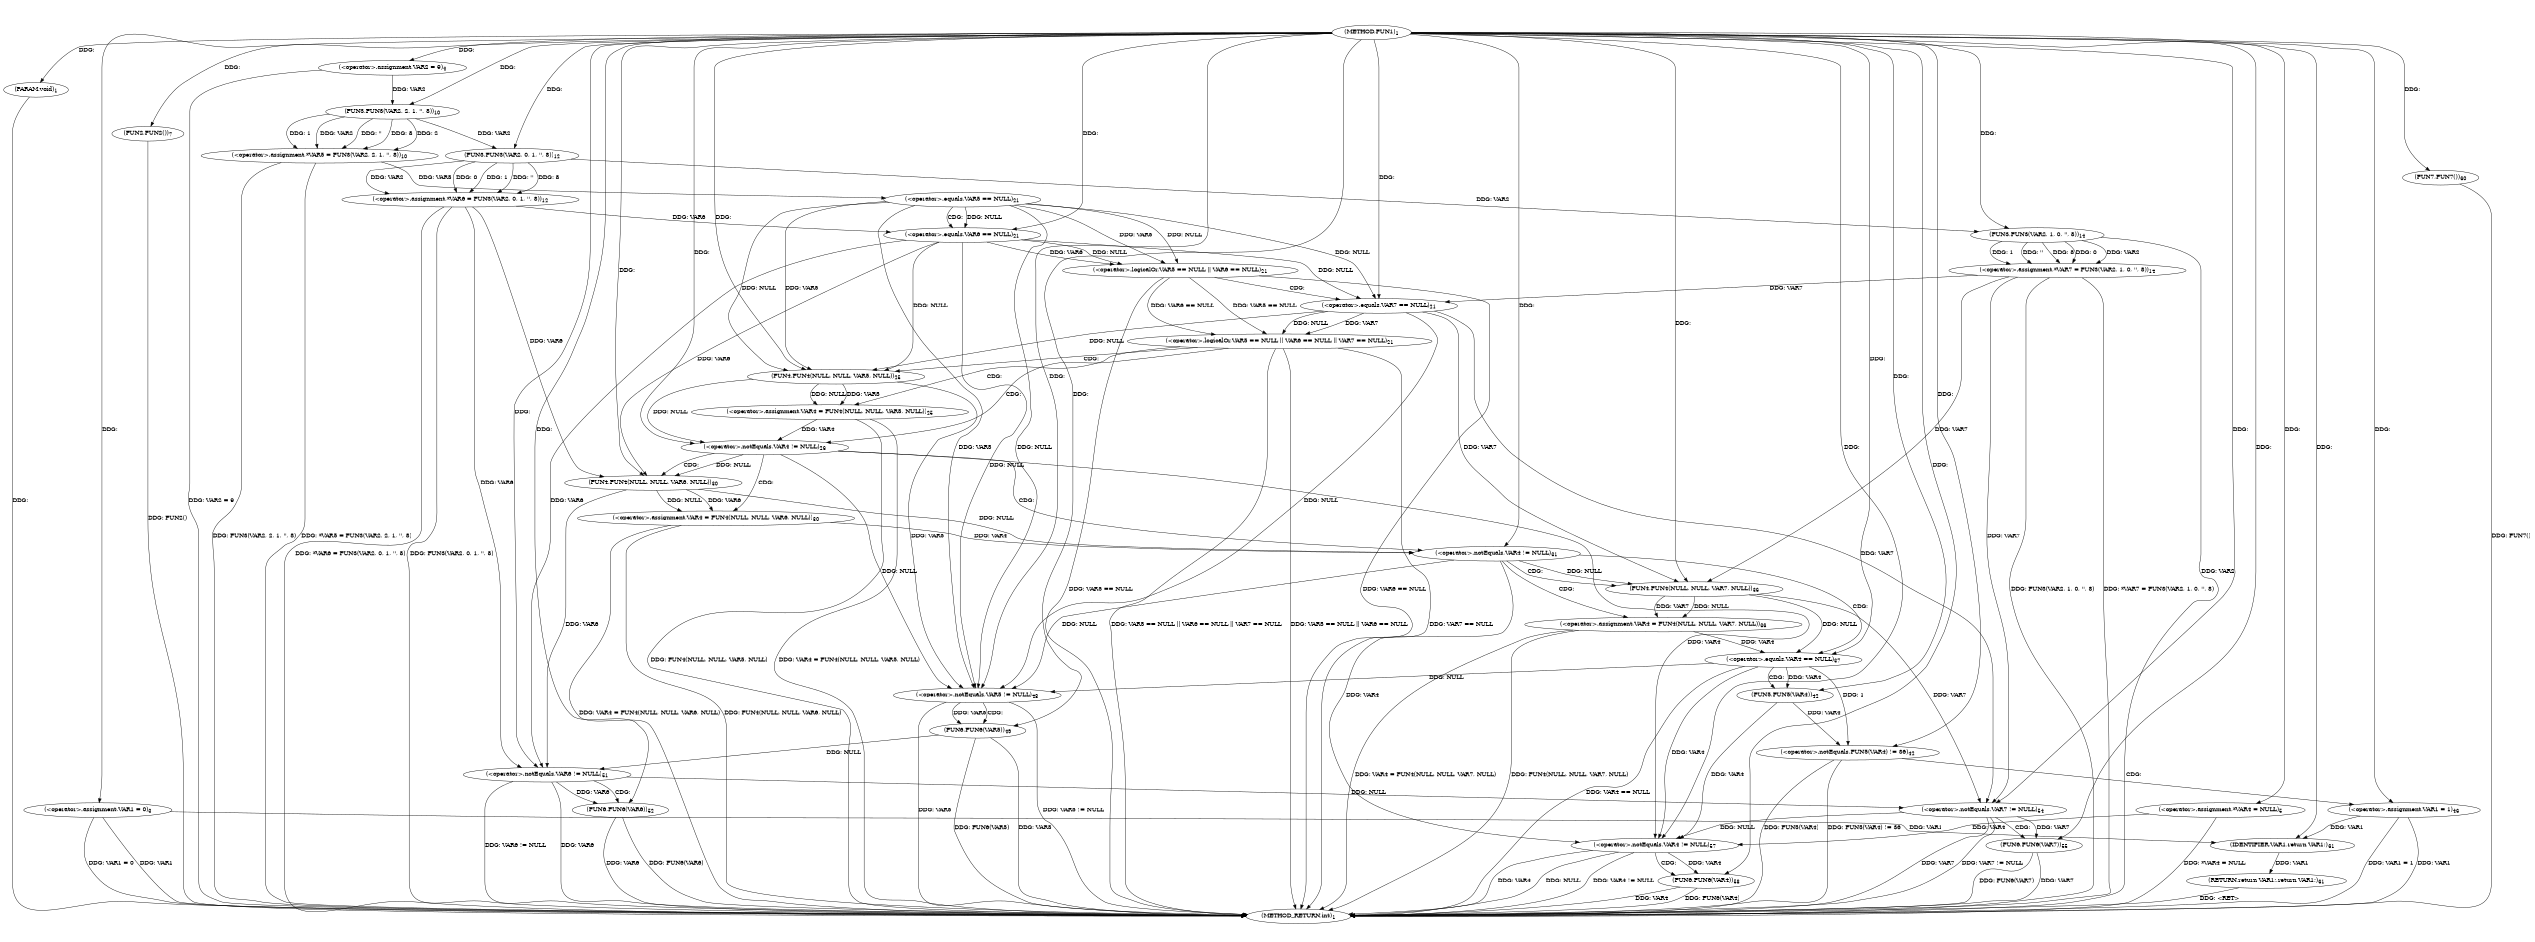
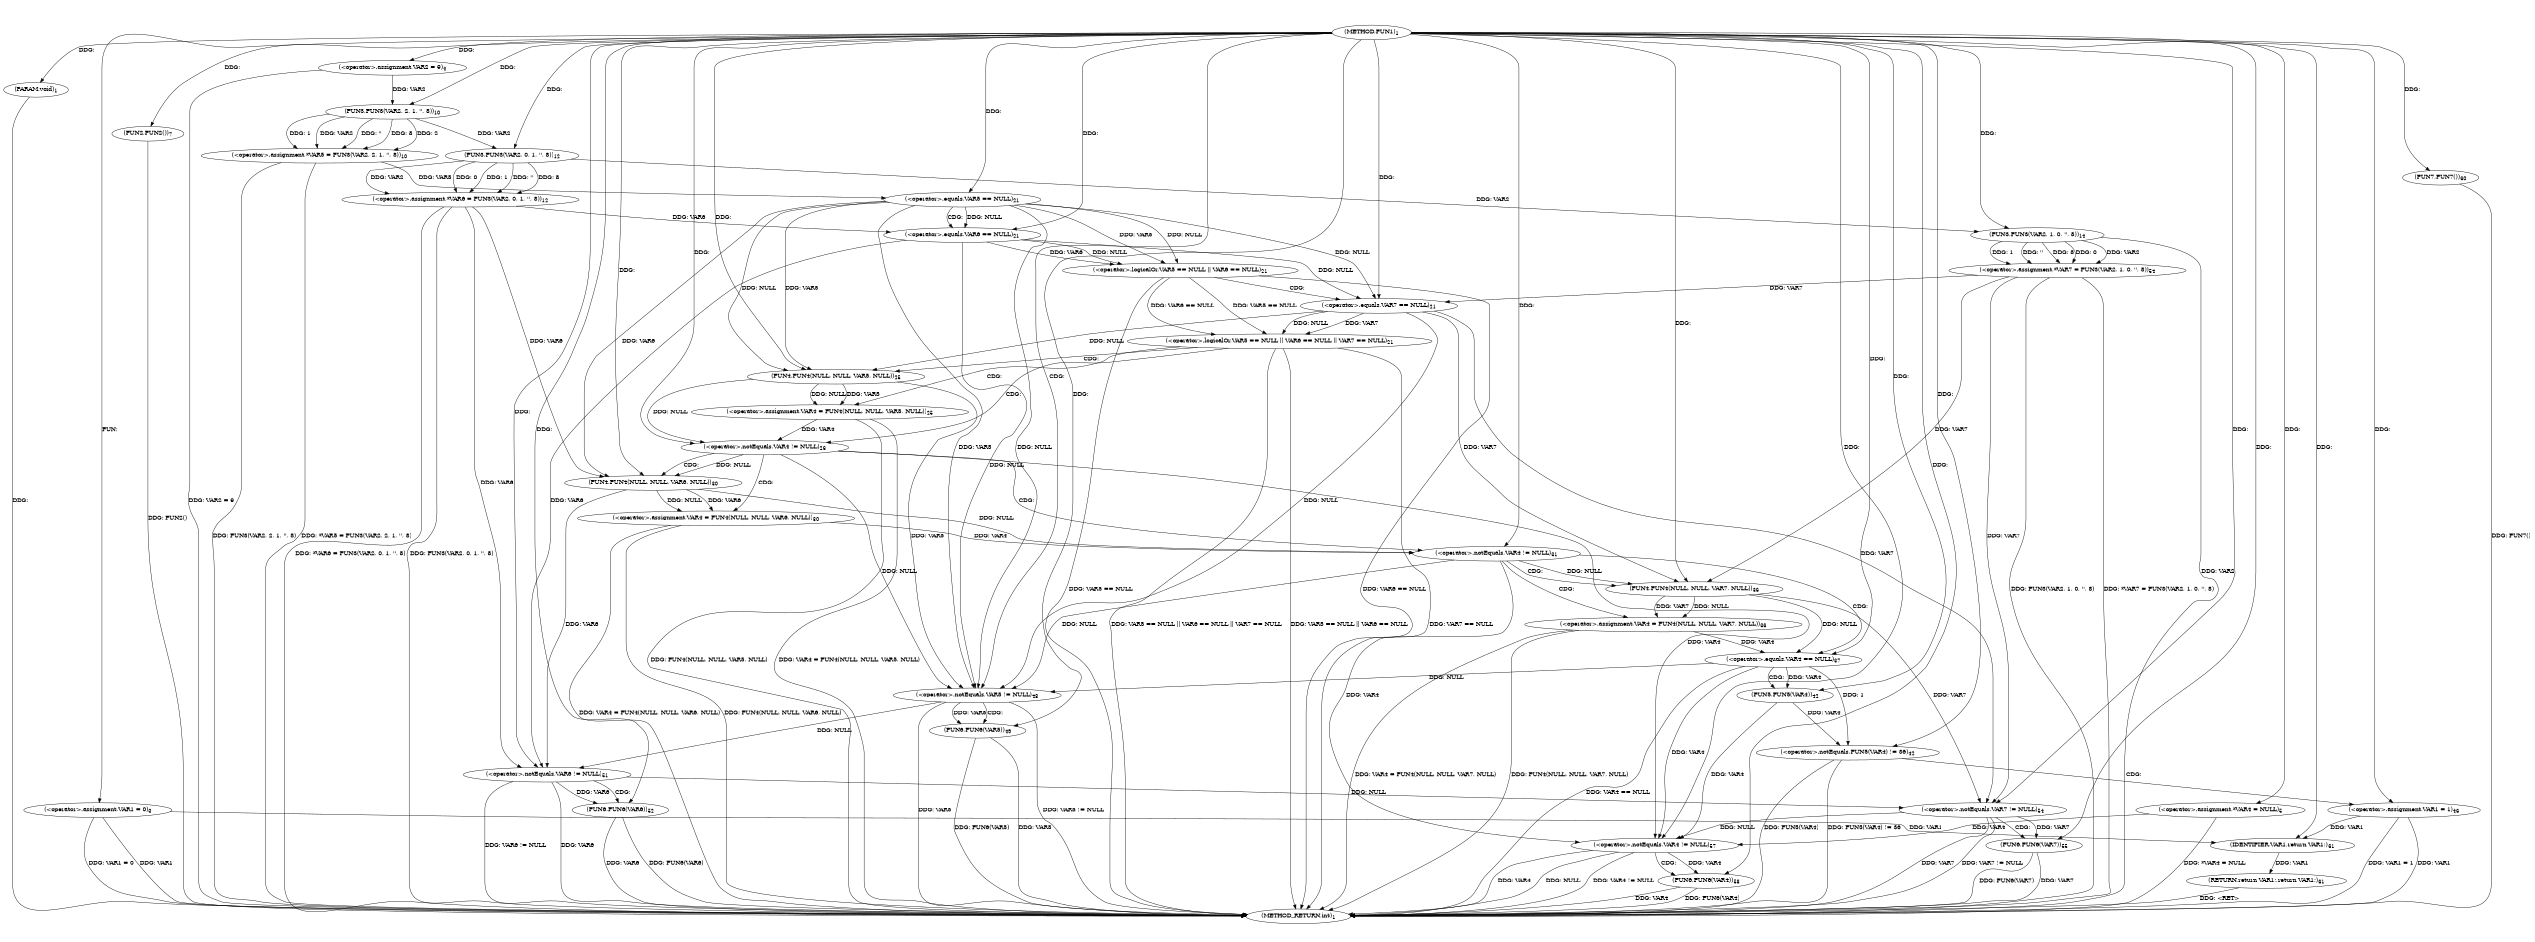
none -> (1089, 46)
(2152, 270) -> (2152, 270)
(913, 305) -> none
(744, 332) -> (677, 289)
(1058, 377) -> (1058, 377)
(111, 430) -> (111, 430)
(771, 752) -> (762, 734)
